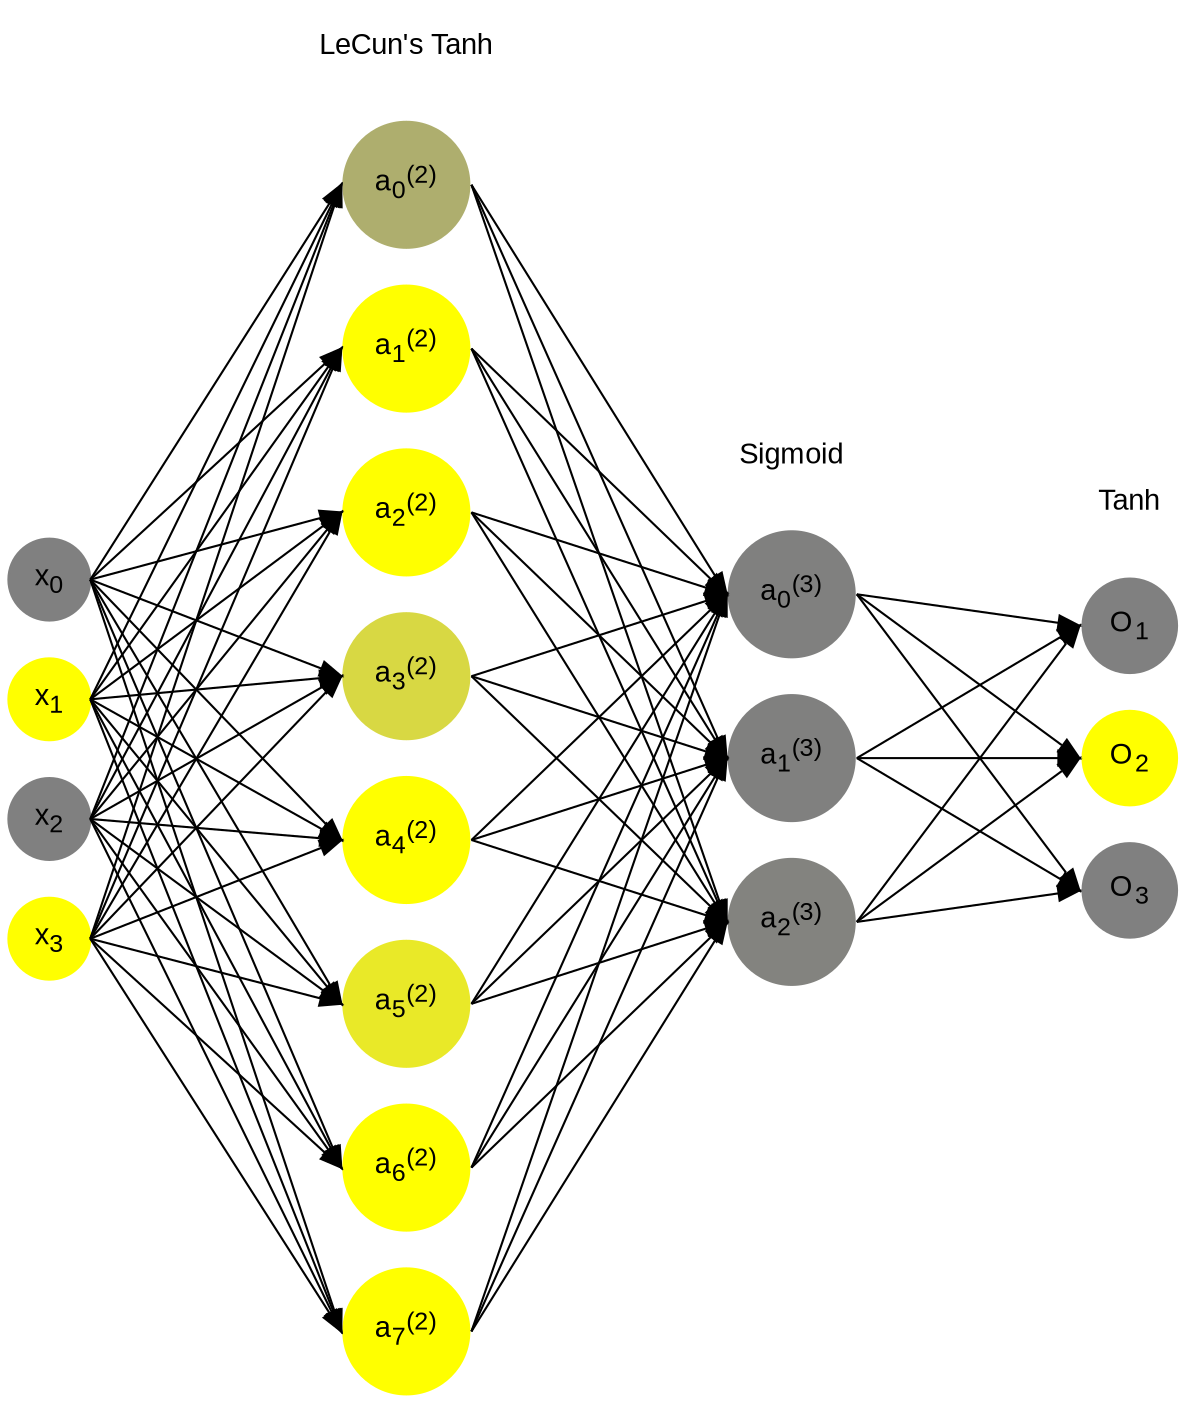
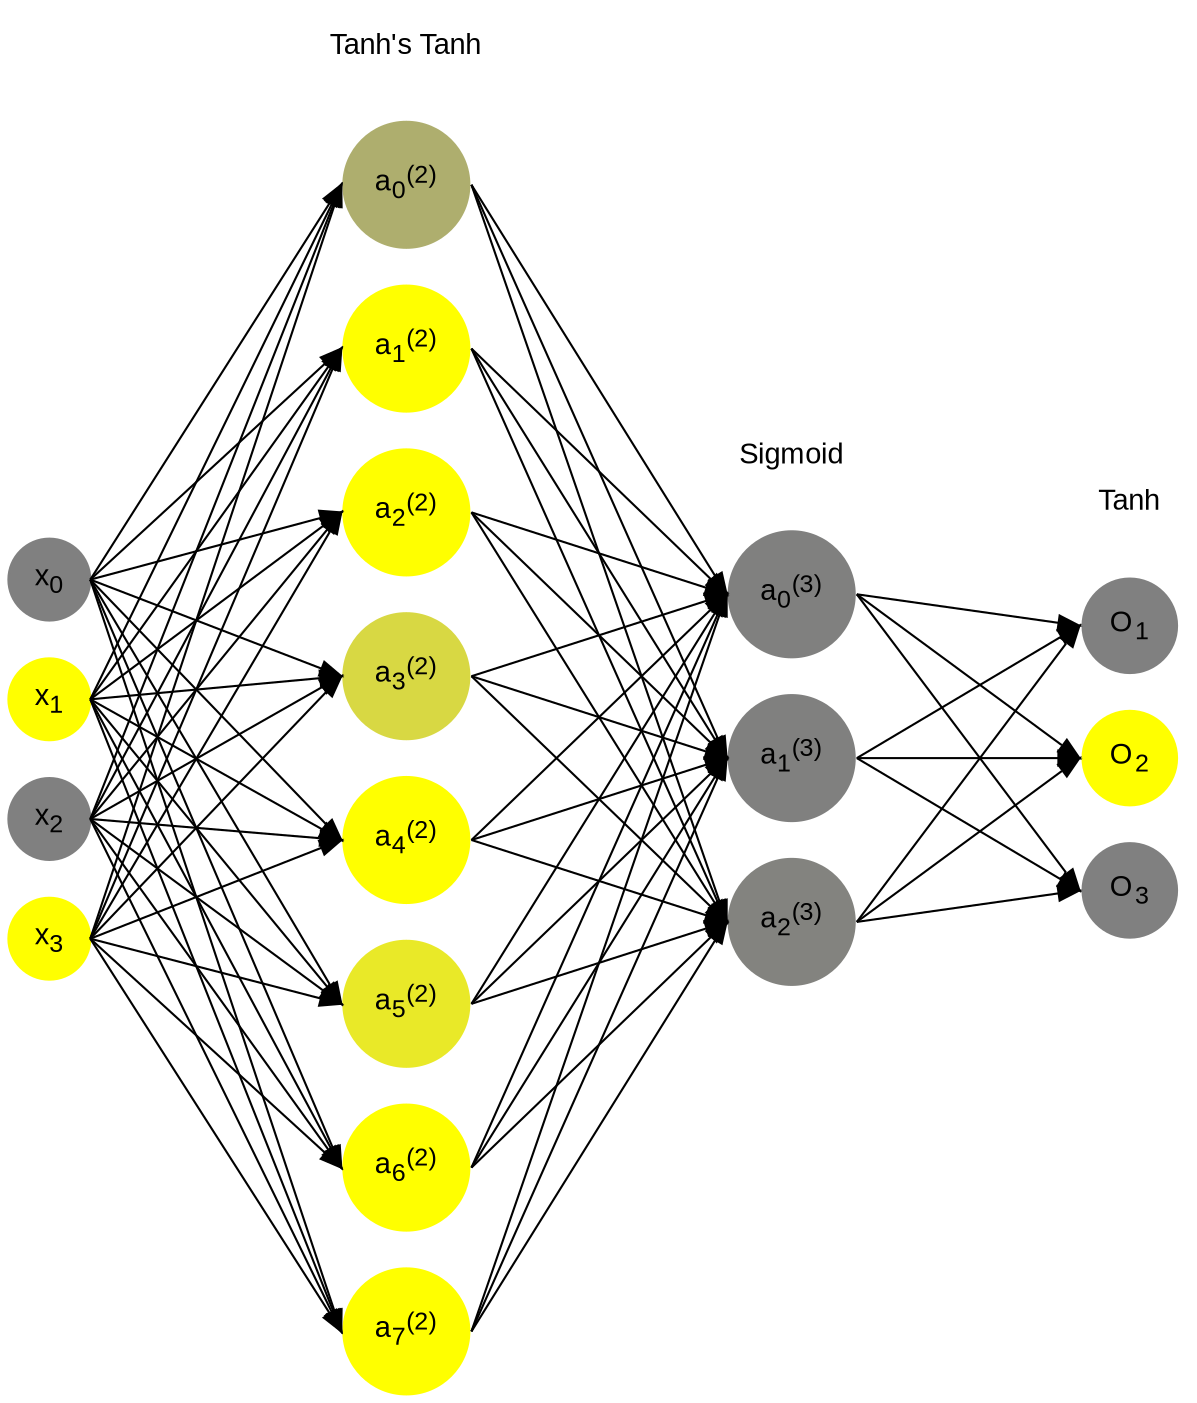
(406, 46) -> (406, 46)
